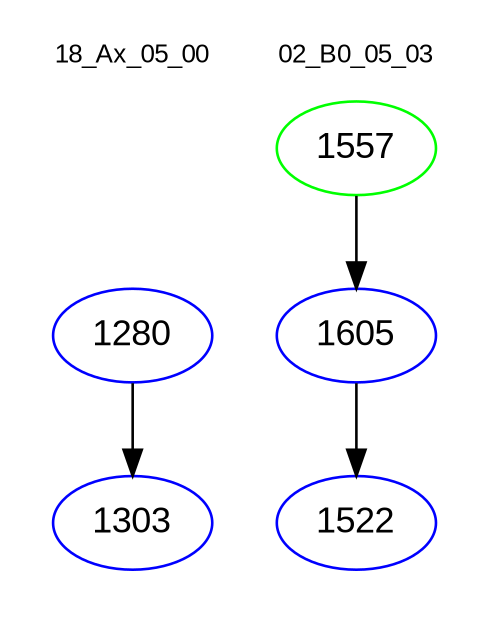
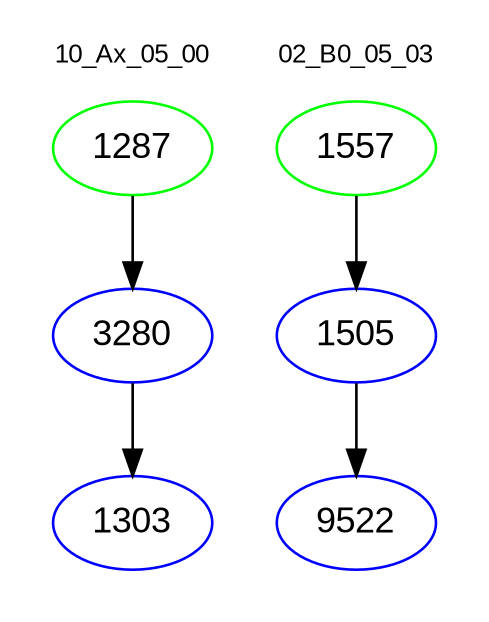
(133, 56) -> (133, 56)
none -> (133, 148)
(133, 336) -> (133, 336)
(356, 336) -> (356, 336)
(356, 523) -> (356, 523)
